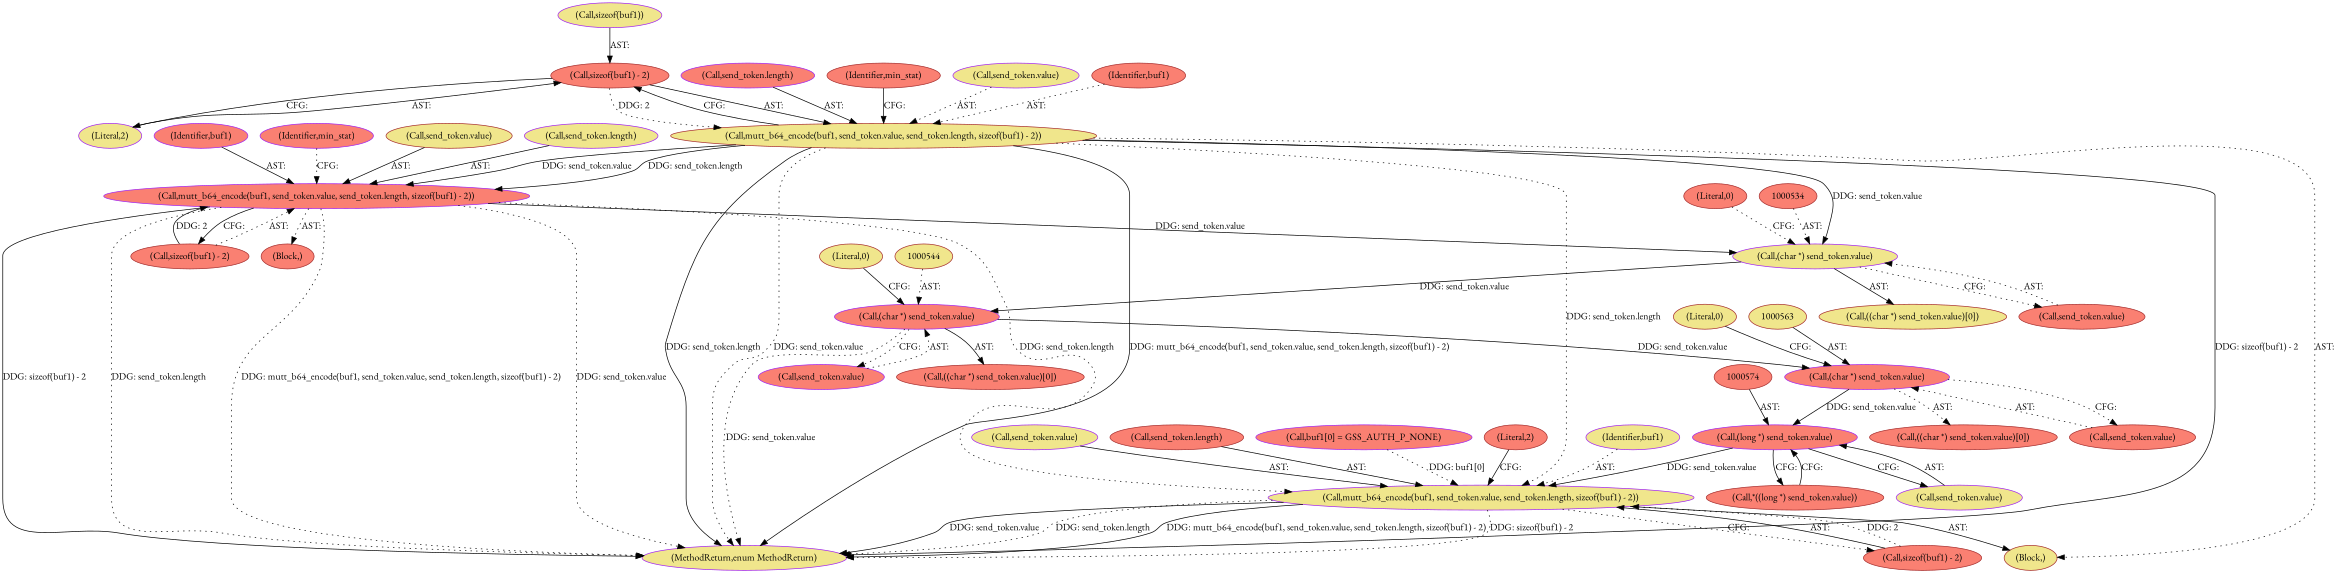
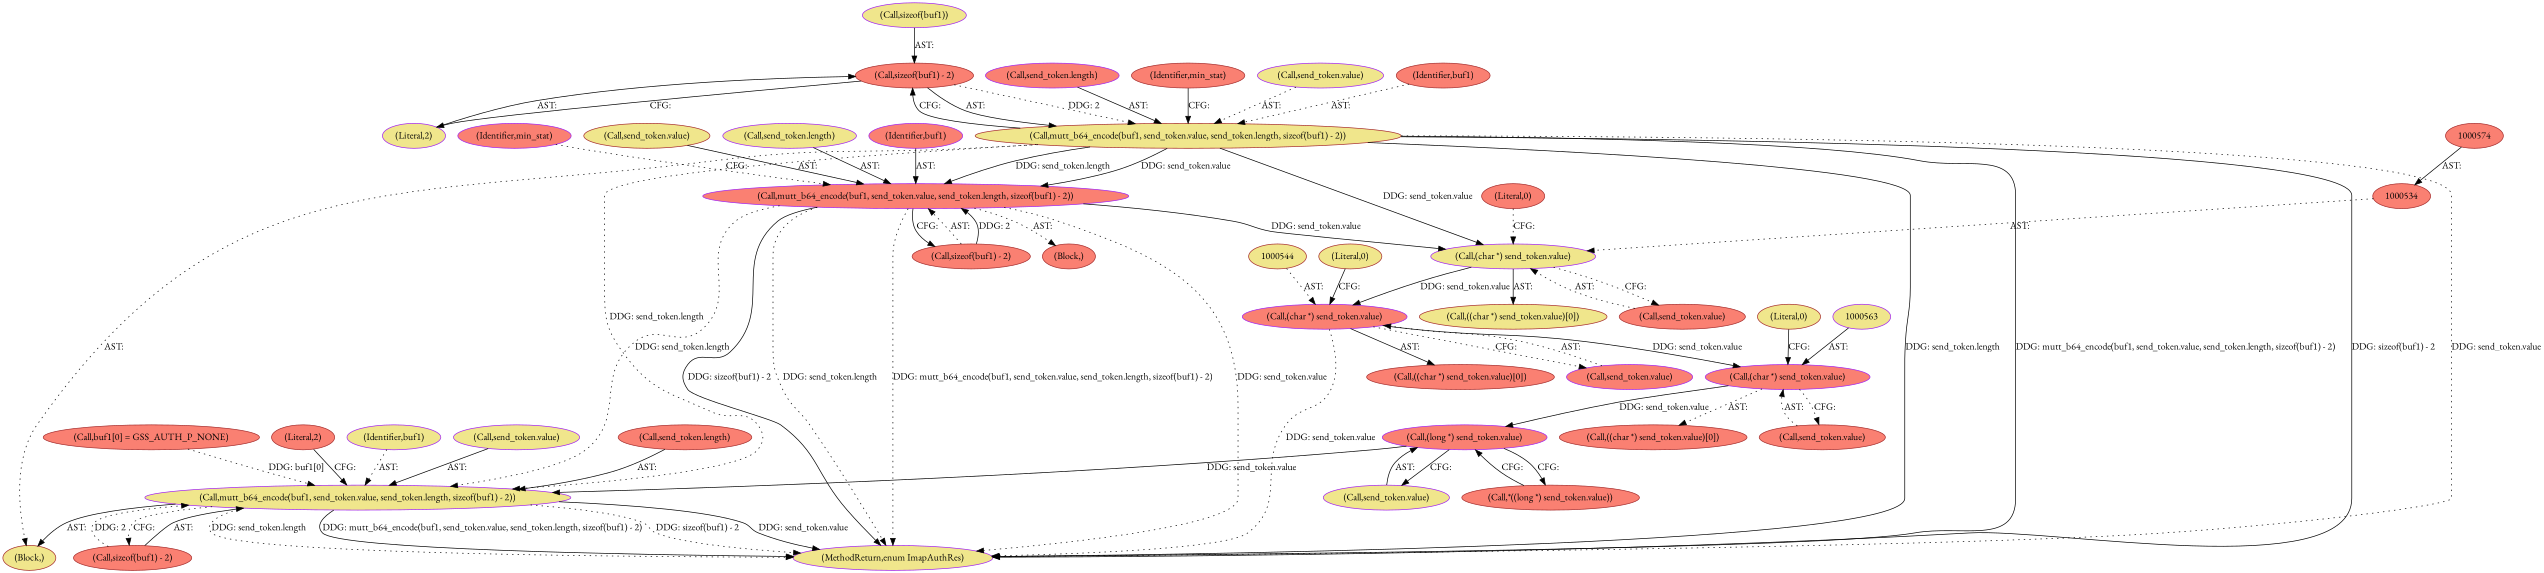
(1778, 317) -> (1862, 317)
(1757, 404) -> (2441, 164)
(1364, 437) -> (151, 437)
(744, 558) -> (893, 558)
